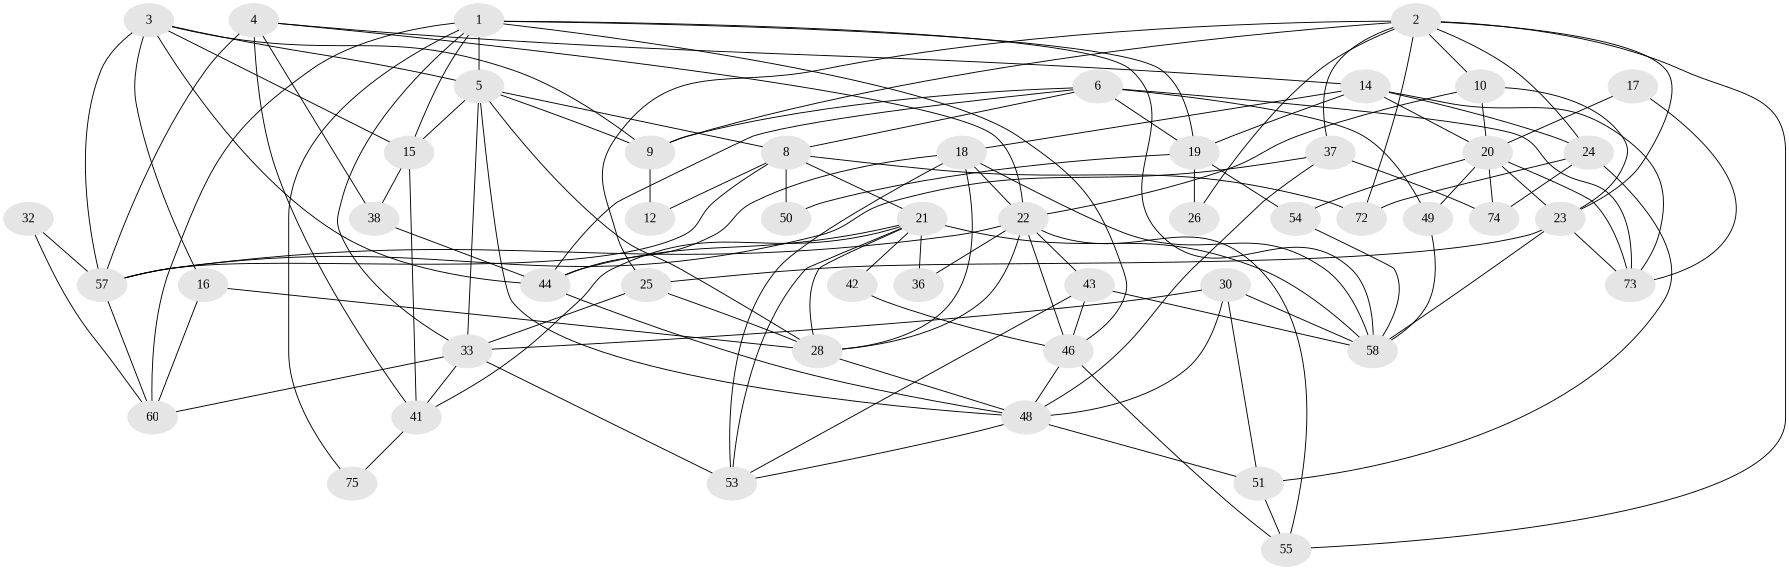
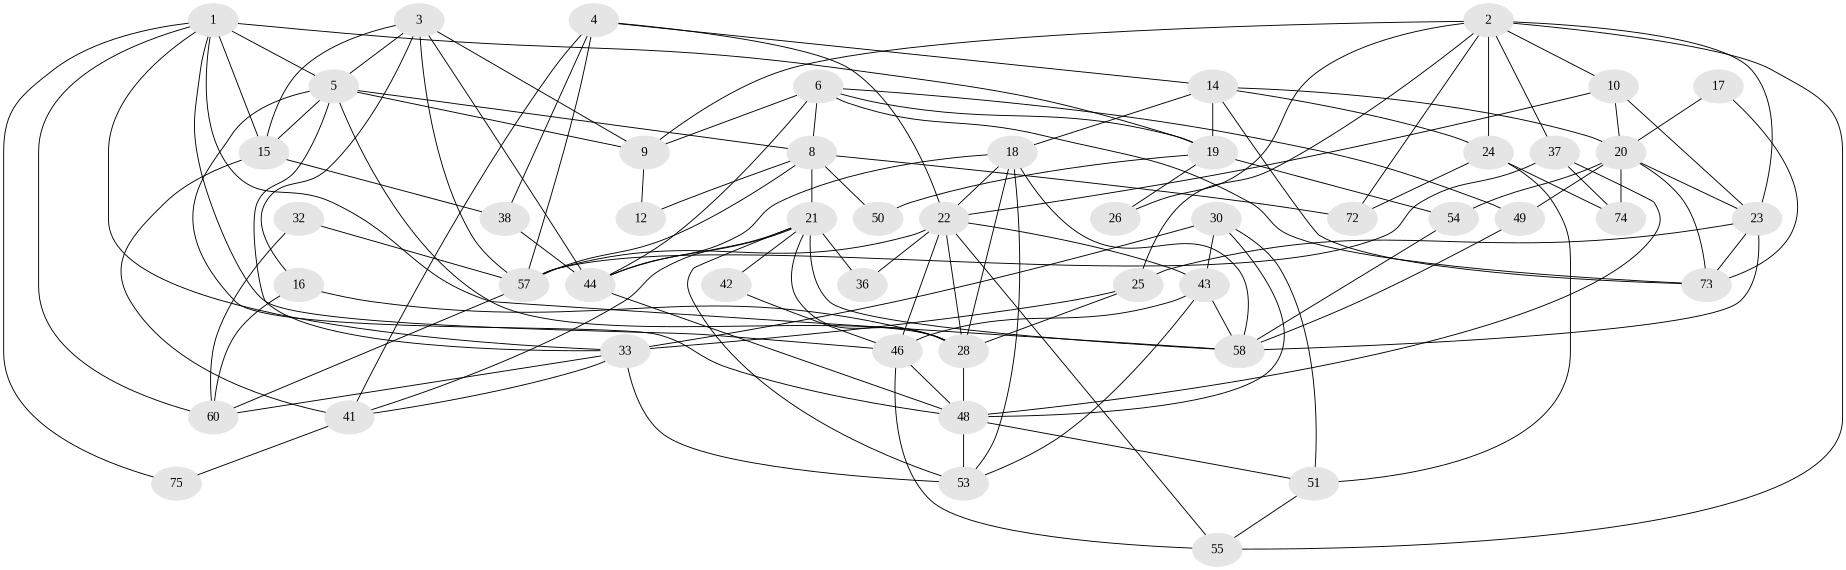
(1299, 318) -> (1210, 252)
